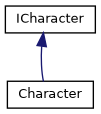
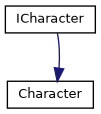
(41, 64) -> (59, 50)
